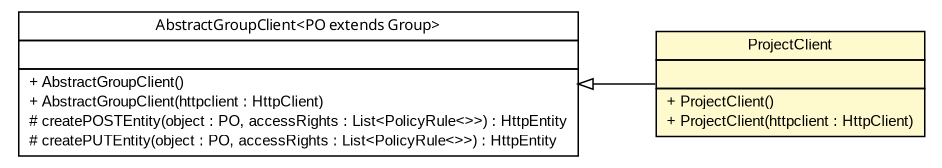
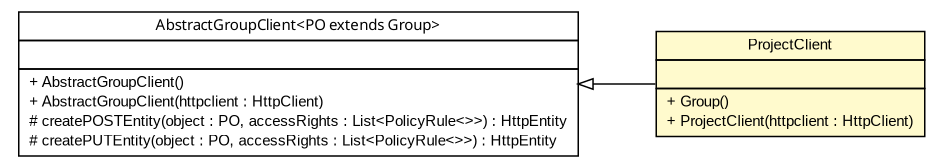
(721, 102) -> (698, 102)
